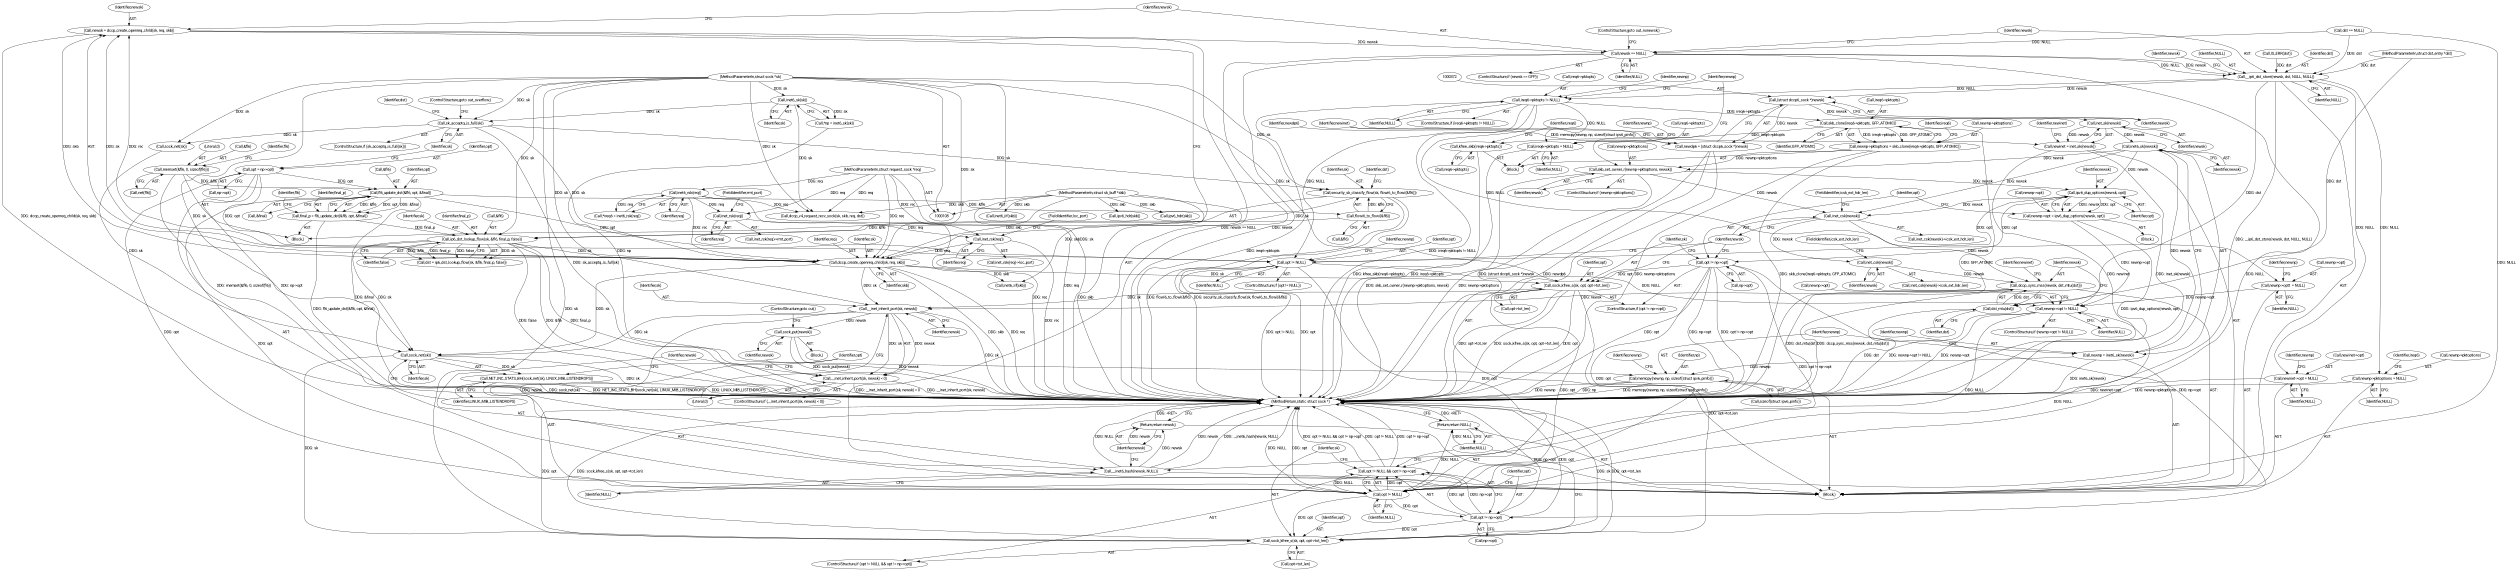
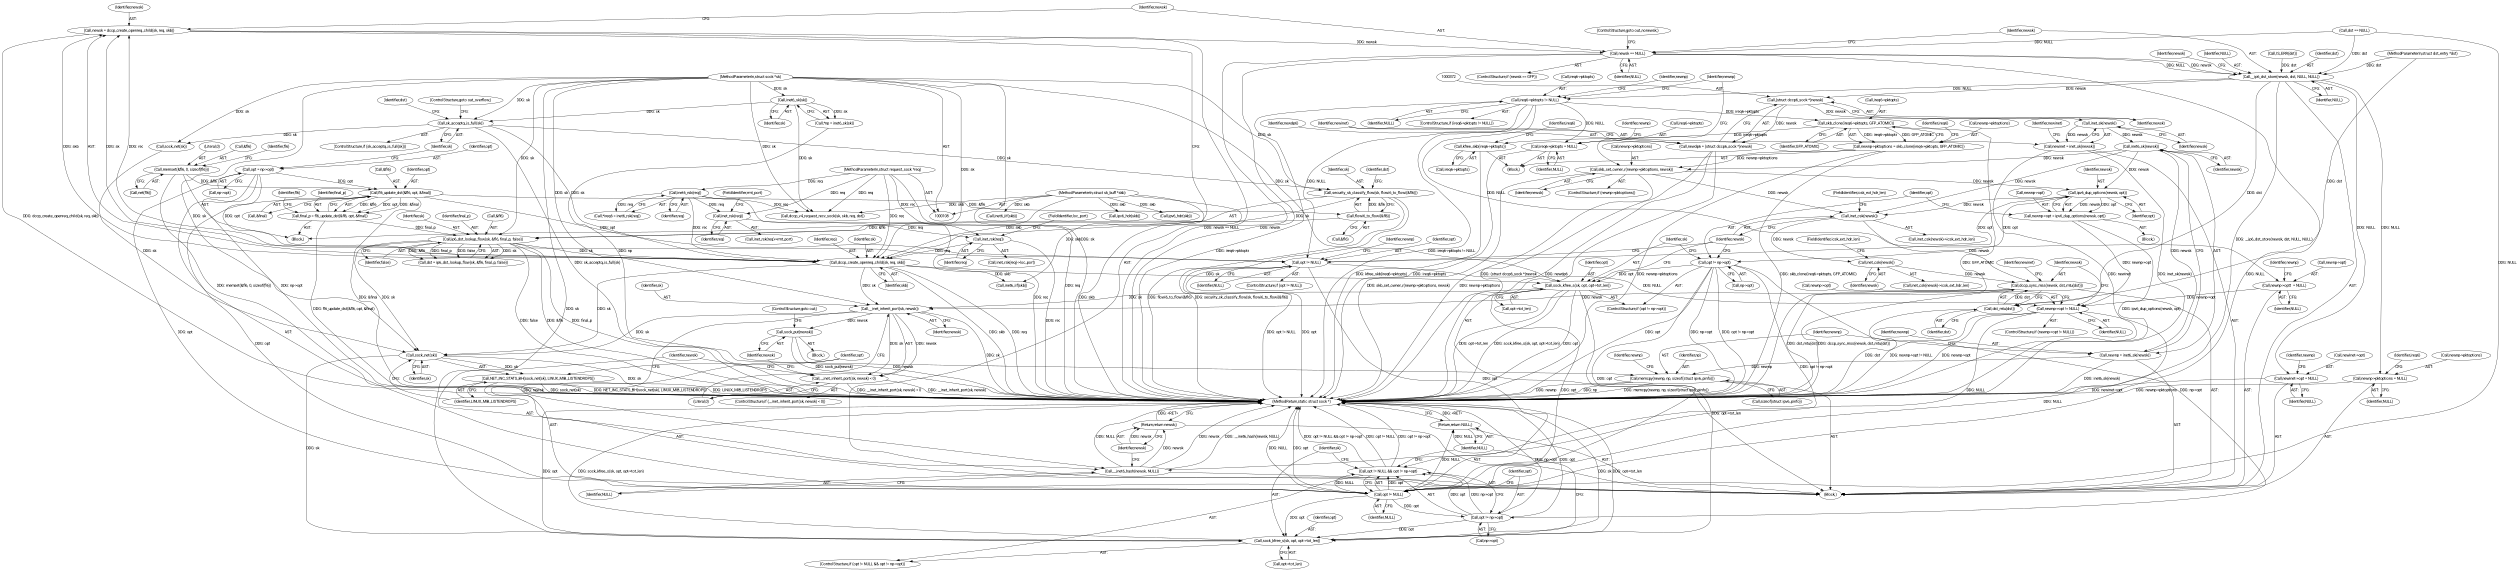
(1593, 135) -> (1594, 135)
